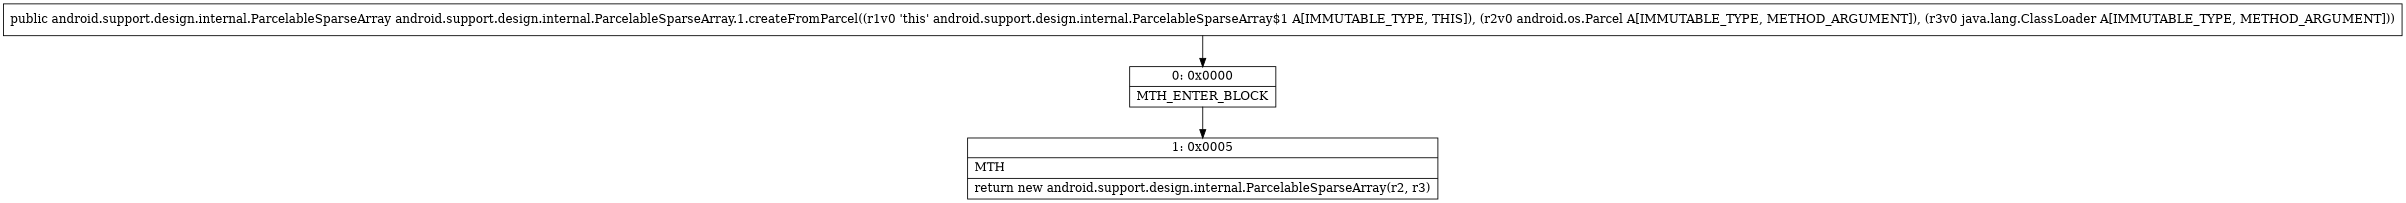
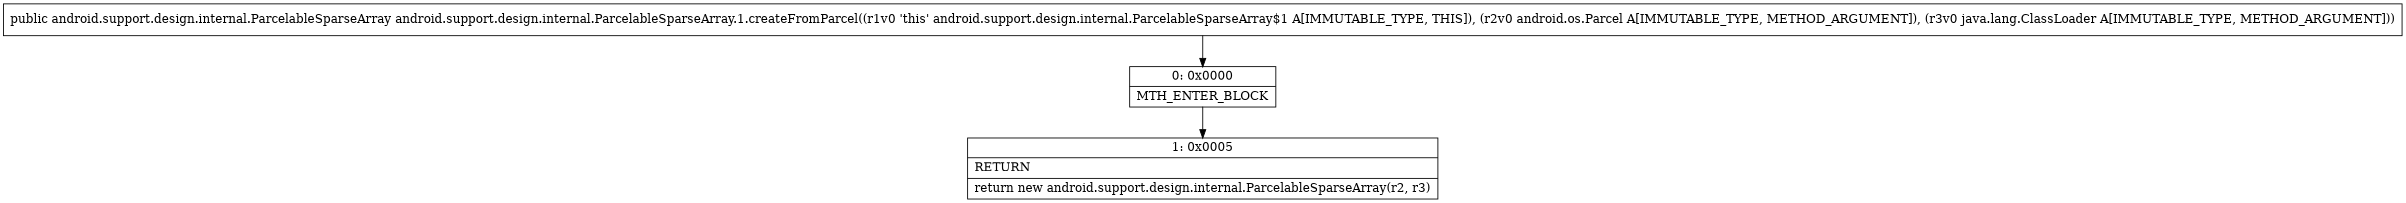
(990, 168) -> (1002, 168)
